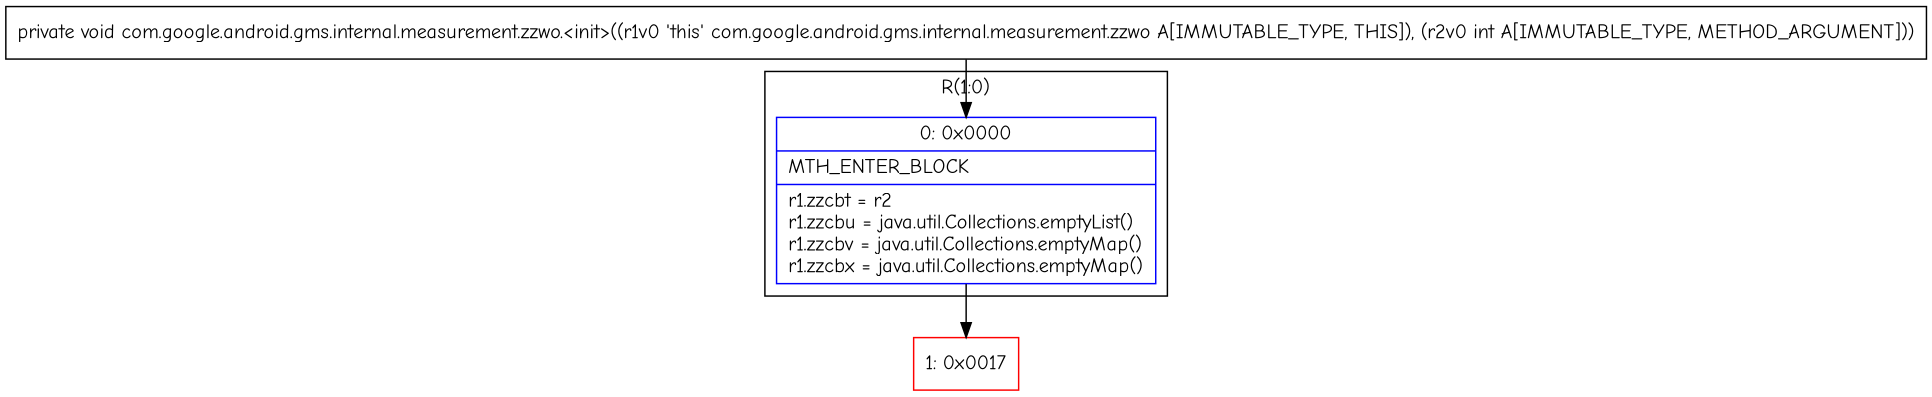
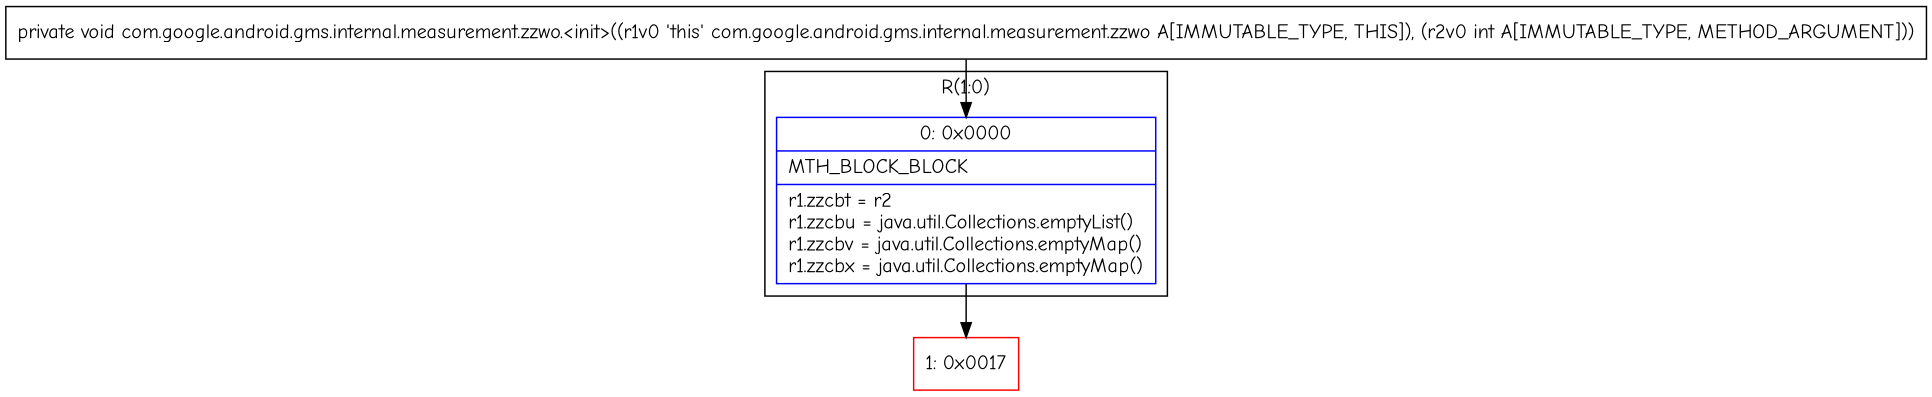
(879, 167) -> (879, 167)
